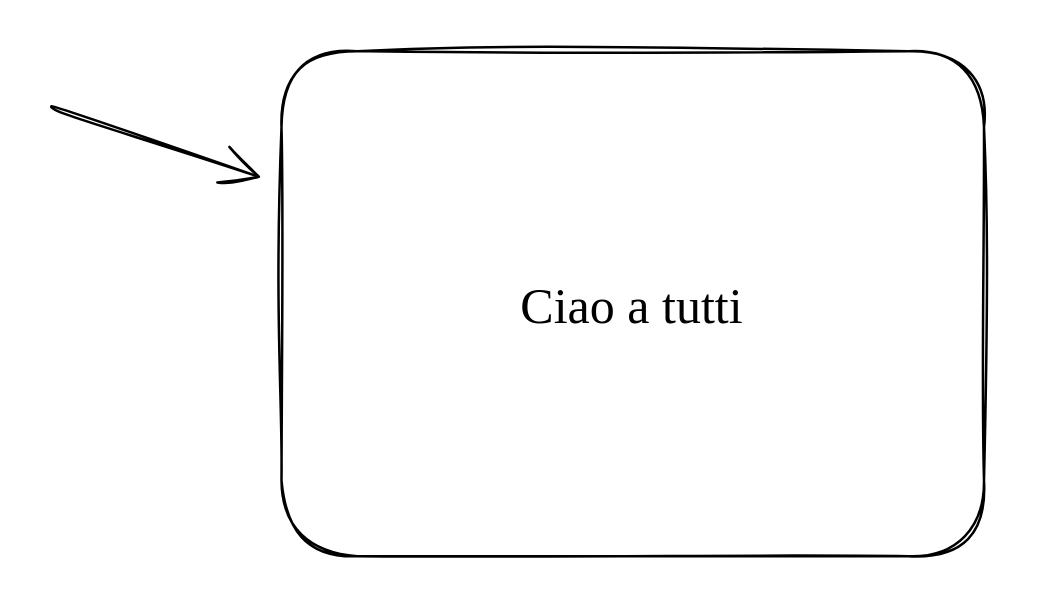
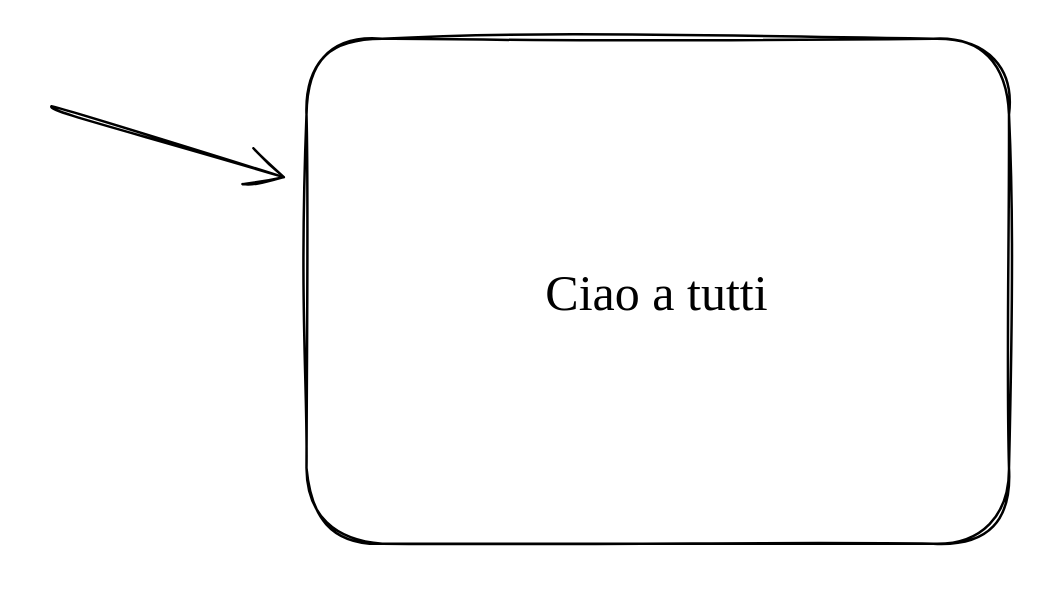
(633, 304) -> (658, 291)
